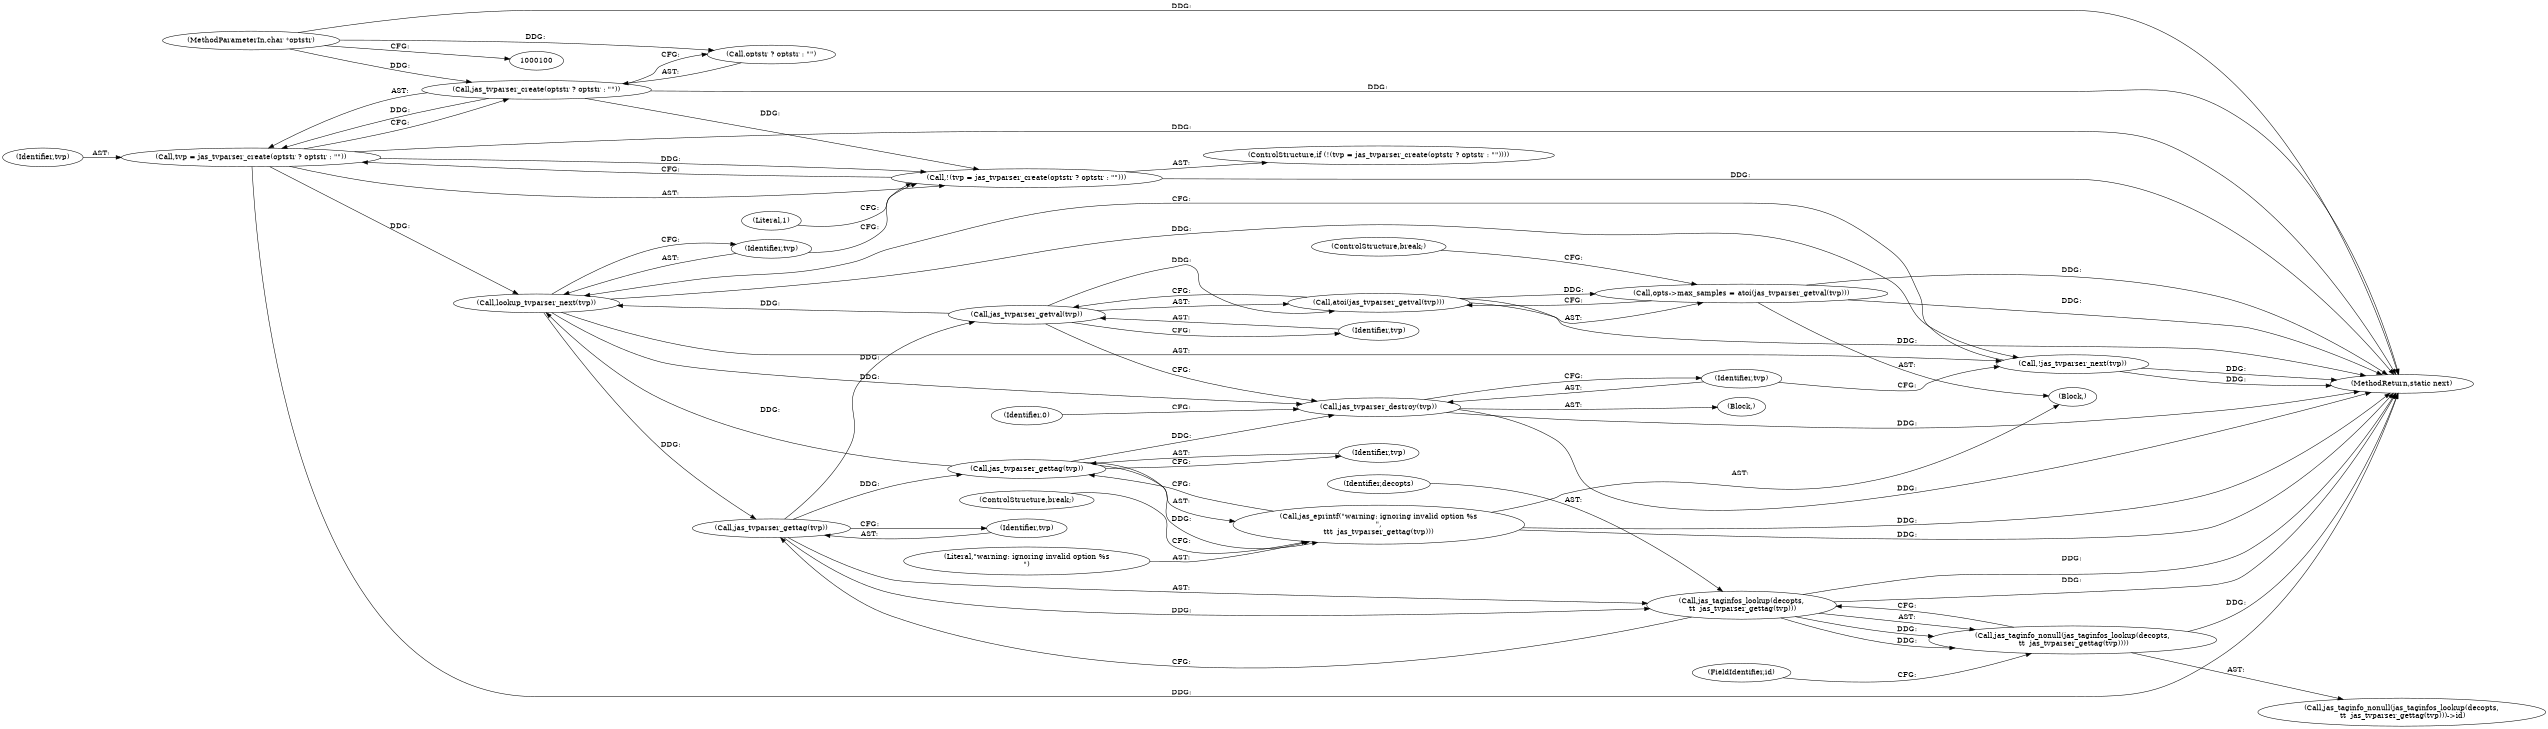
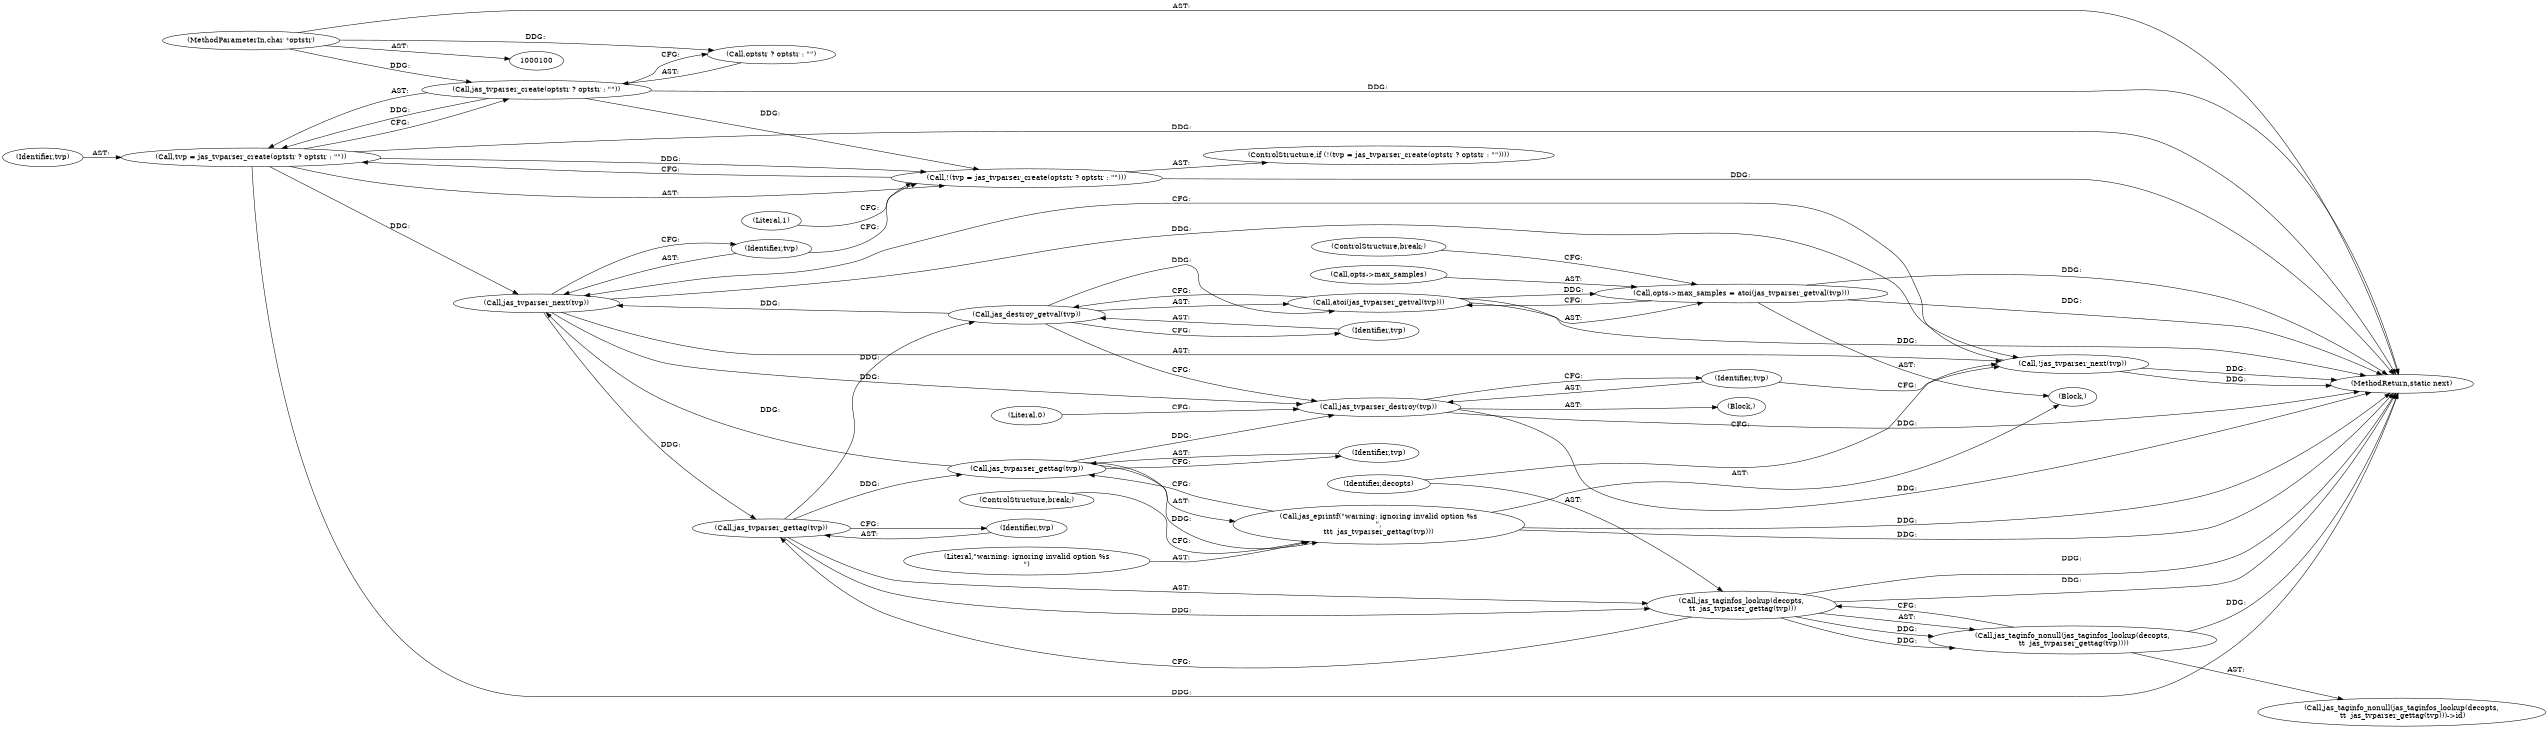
(1183, 6) -> (1183, 6)
(401, 46) -> (401, 46)
none -> (1379, 275)
(537, 303) -> (537, 303)
(1027, 315) -> (1027, 315)
(1027, 416) -> (1027, 416)
none -> (1723, 467)
(1742, 673) -> none
